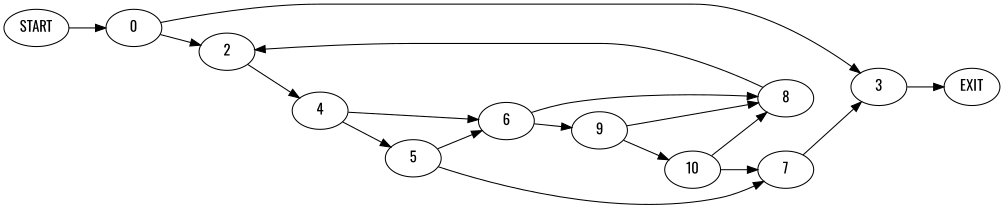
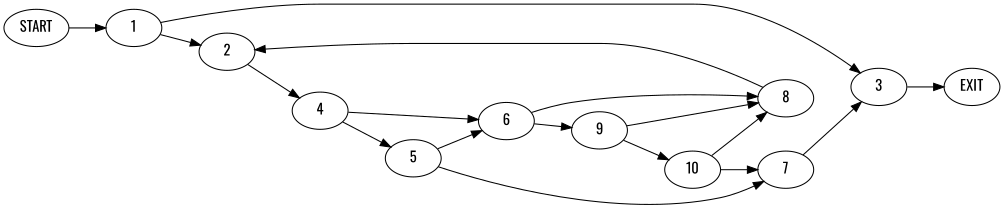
(134, 28) -> (134, 28)
